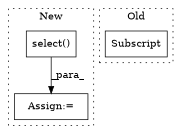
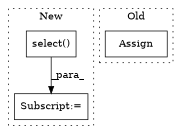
(136, 44) -> (136, 44)
(51, 107) -> (51, 107)
